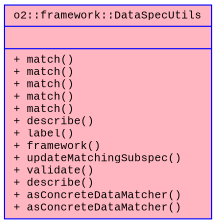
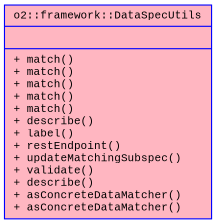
(58, 146) -> (68, 146)
